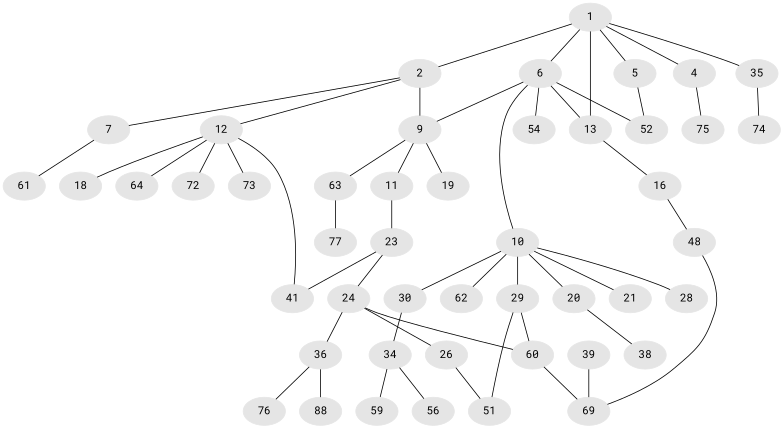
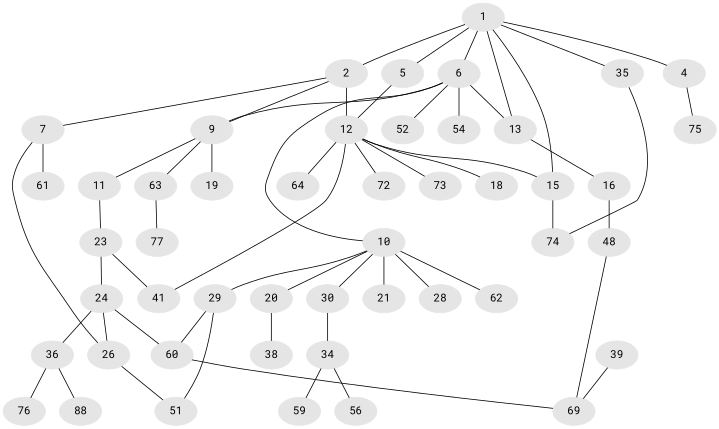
(641, 102) -> (371, 105)
none -> (553, 186)
none -> (32, 249)
